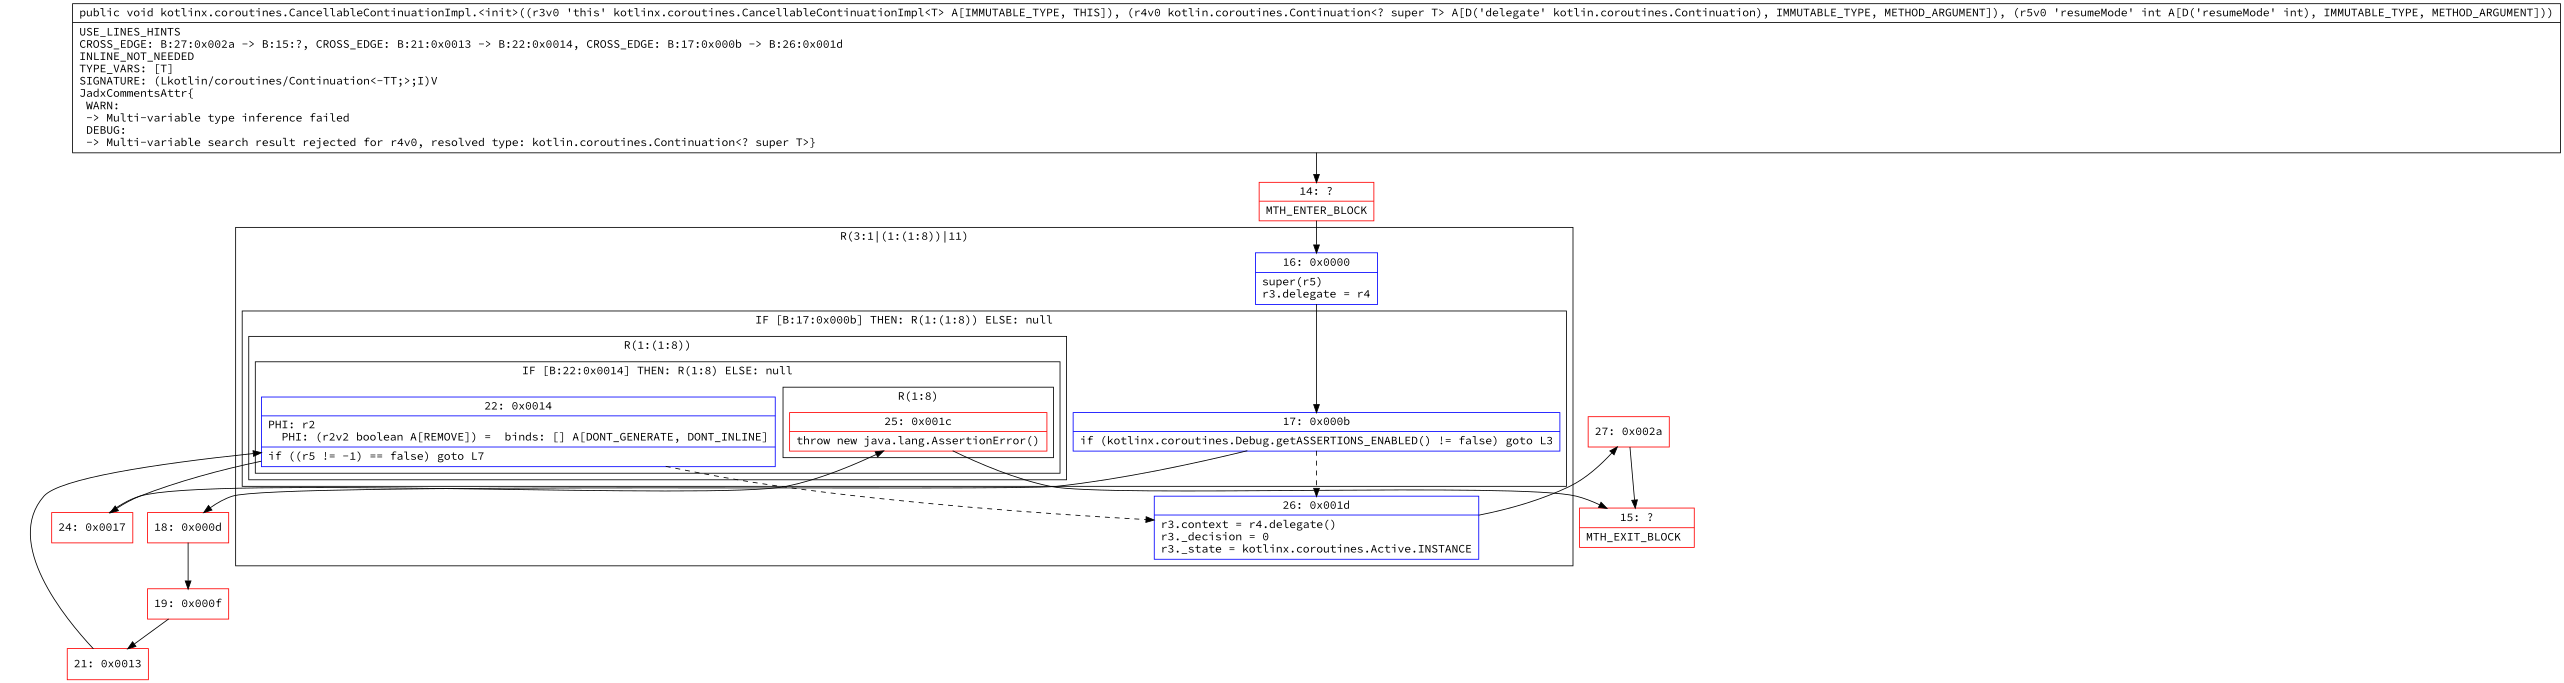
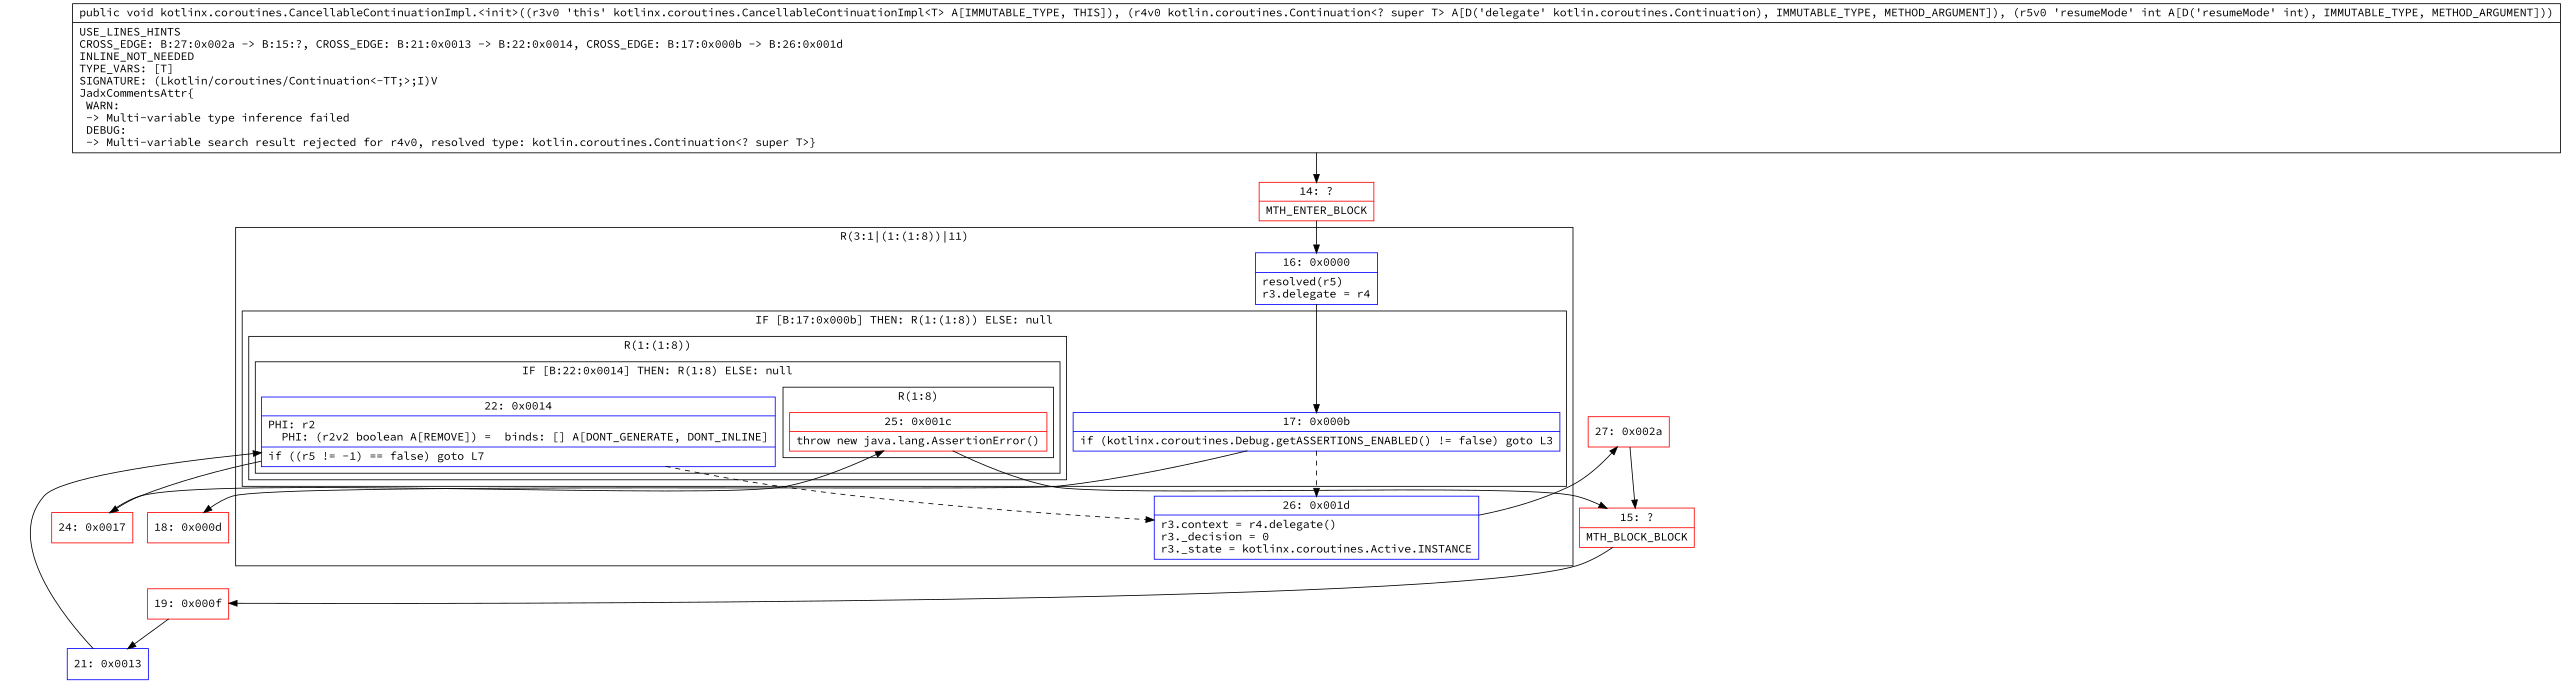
(1293, 282) -> (1303, 282)
(1634, 537) -> (1637, 537)
(188, 562) -> (928, 600)
(108, 664) -> (108, 664)
